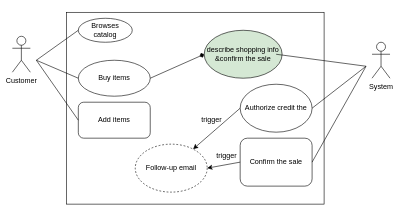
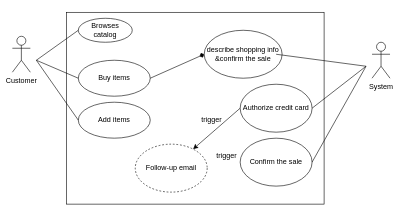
(243, 54) -> (243, 54)
(276, 108) -> (276, 108)
(114, 120) -> (114, 120)
(276, 162) -> (276, 162)
(226, 165) -> none
